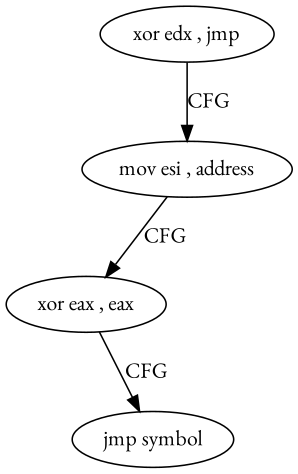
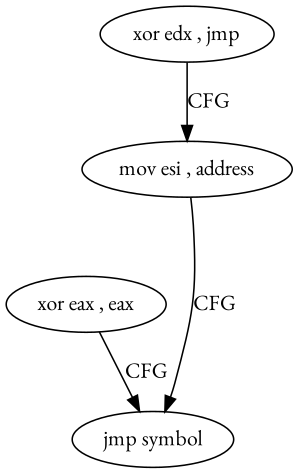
(141, 231) -> (193, 298)
